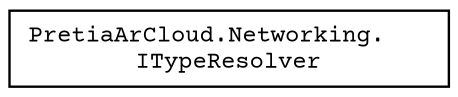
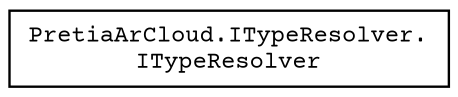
(229, 49) -> (229, 49)
